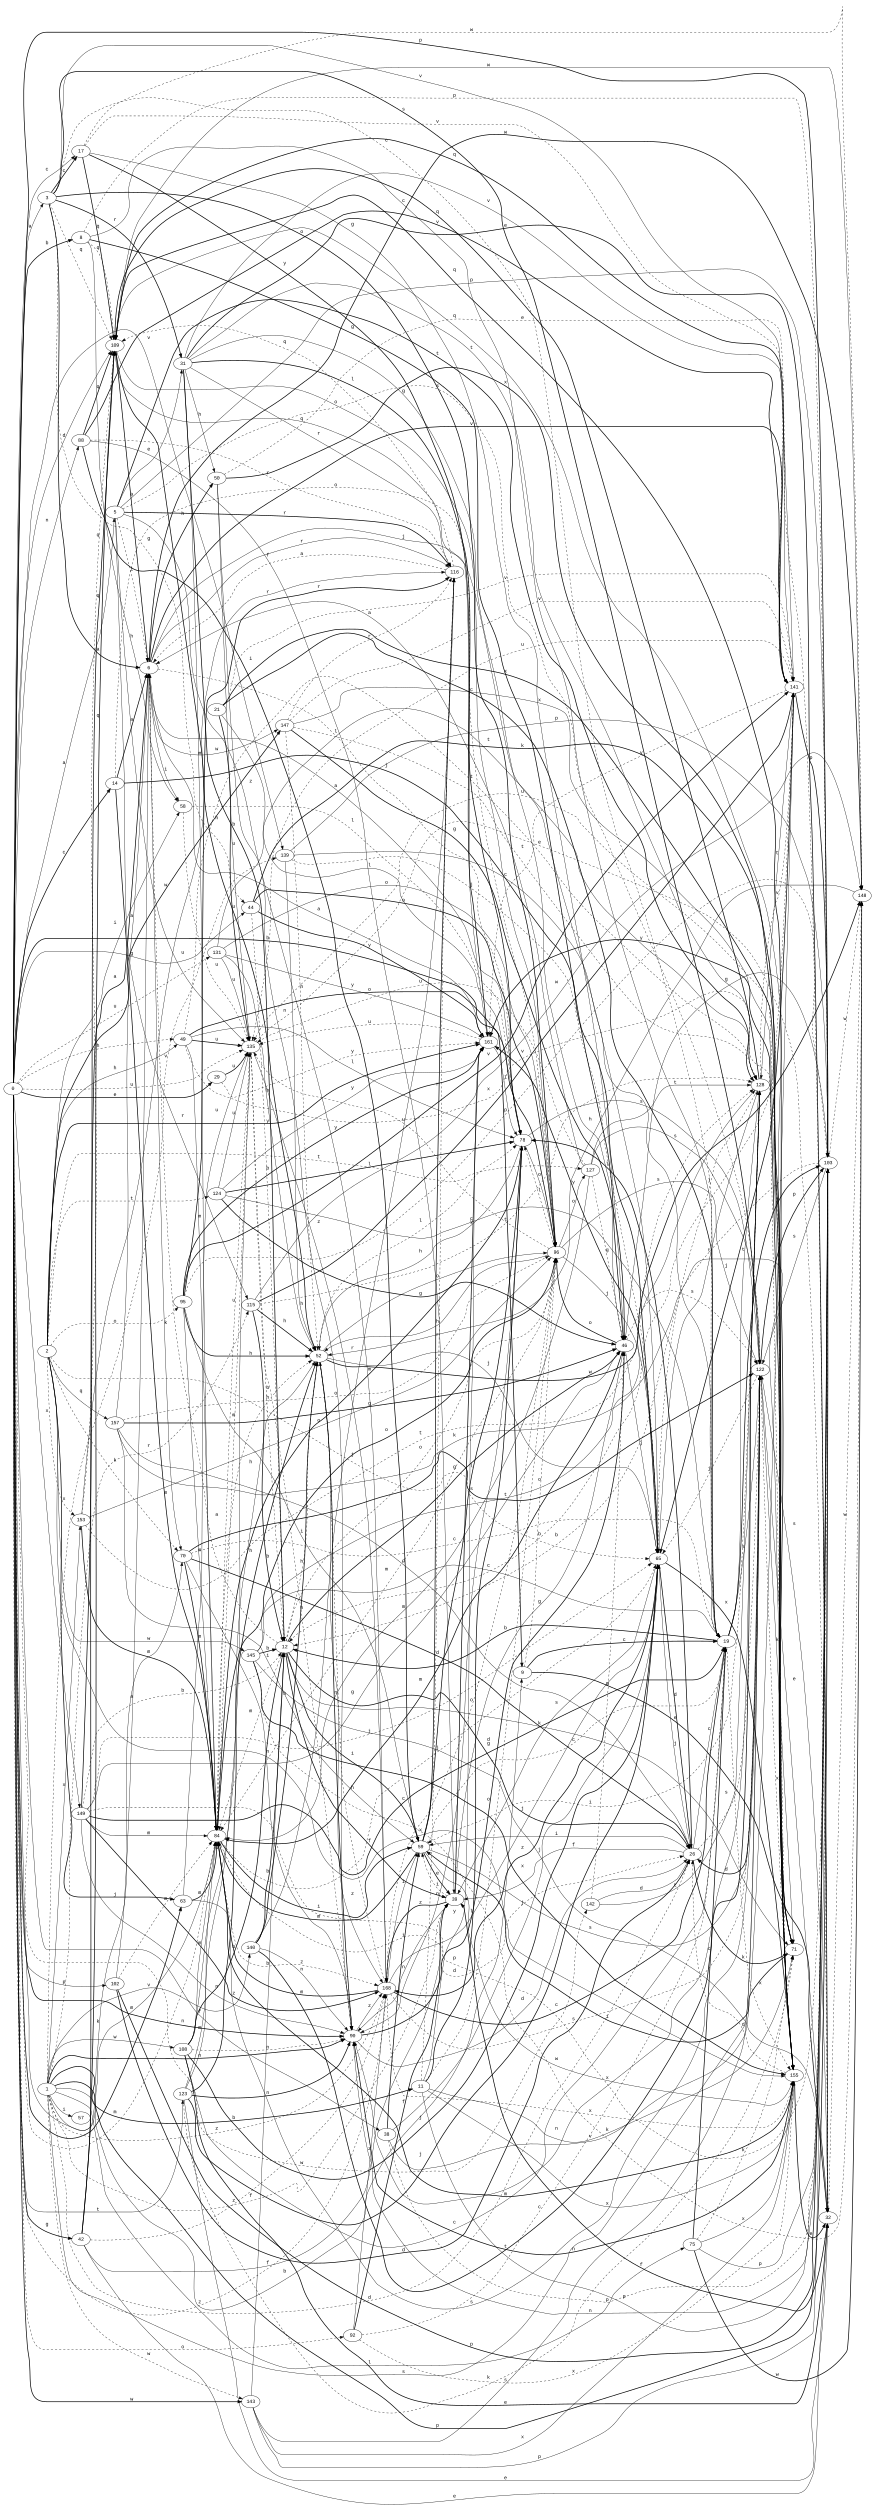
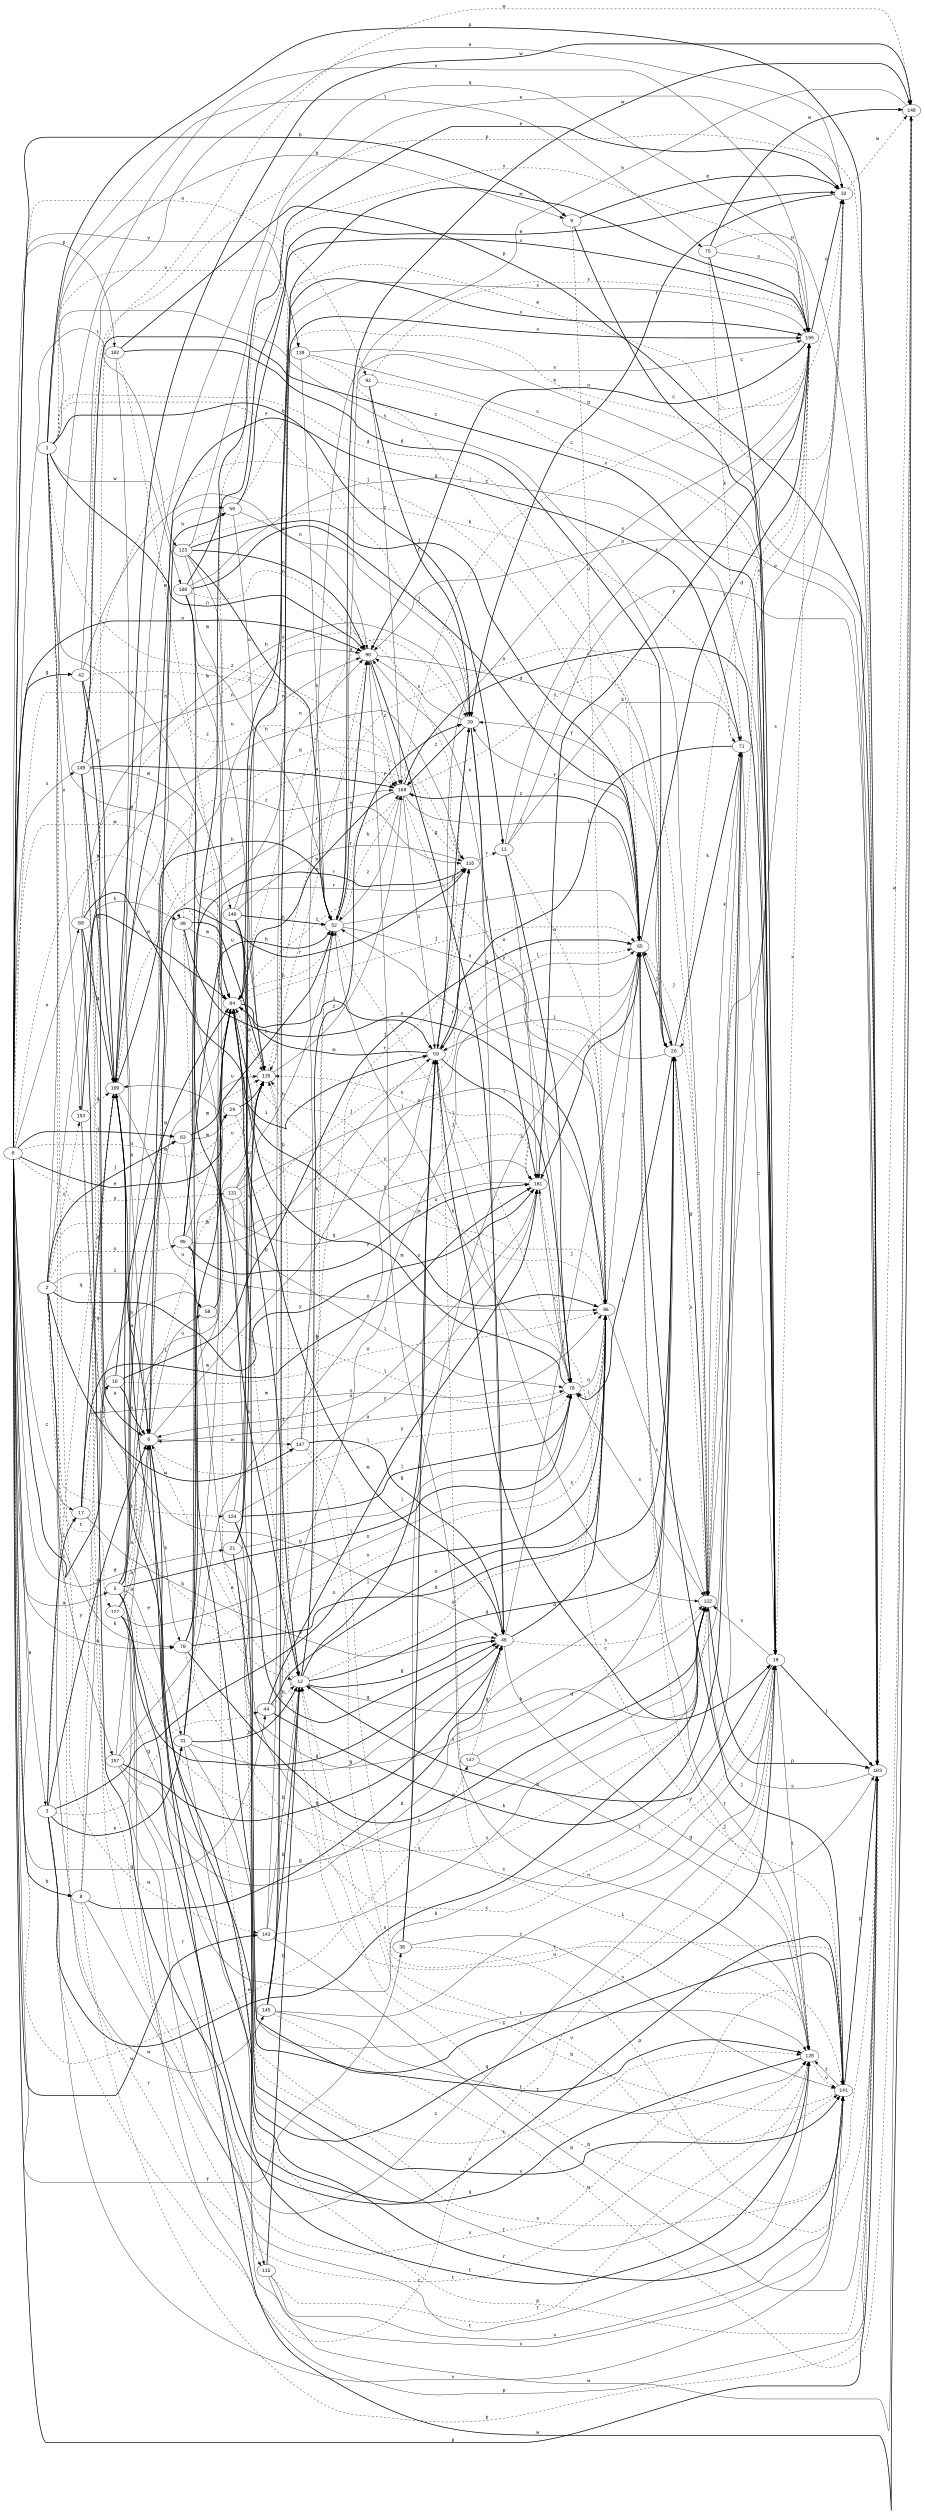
(803, 68) -> (219, 262)
(653, 142) -> (895, 2116)
(115, 220) -> (115, 1828)
(199, 419) -> (147, 887)
(472, 424) -> (504, 2257)
(455, 515) -> (381, 1526)
(31, 562) -> (25, 1458)
(132, 569) -> (132, 1543)
(115, 784) -> (115, 1381)
none -> (254, 993)
(567, 1009) -> (613, 2326)
(688, 1020) -> (670, 1827)
(572, 1213) -> (403, 1527)
(440, 1256) -> (485, 857)
(607, 1256) -> (239, 1764)
(283, 1329) -> (233, 1088)
(81, 1391) -> (81, 1615)
(103, 1458) -> (65, 1551)
(556, 1702) -> (555, 776)
(577, 1741) -> (506, 1495)
(708, 1749) -> (759, 1202)
(438, 1873) -> (453, 878)
(576, 1909) -> (351, 1410)
(449, 1975) -> (307, 766)
(81, 2118) -> none
